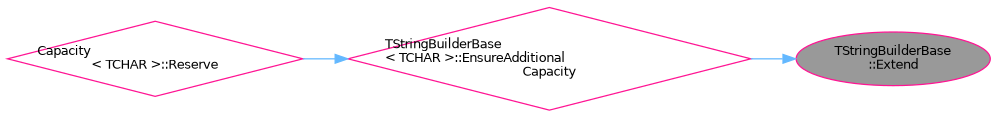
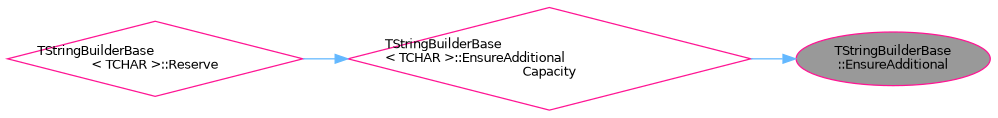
(155, 59) -> (155, 59)
(893, 59) -> (893, 59)
